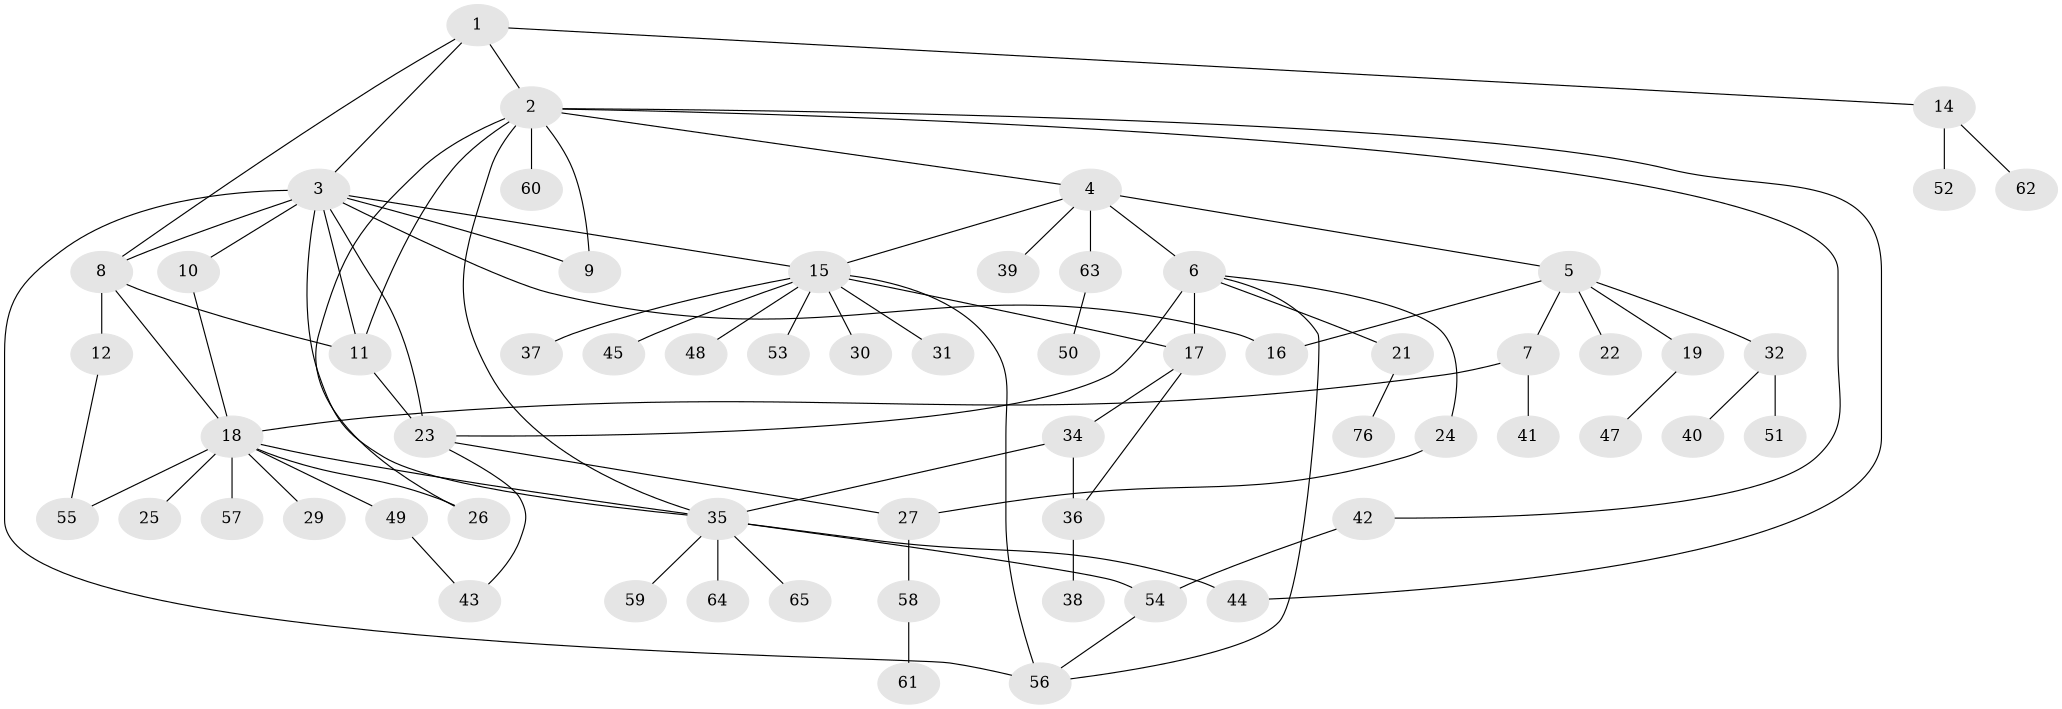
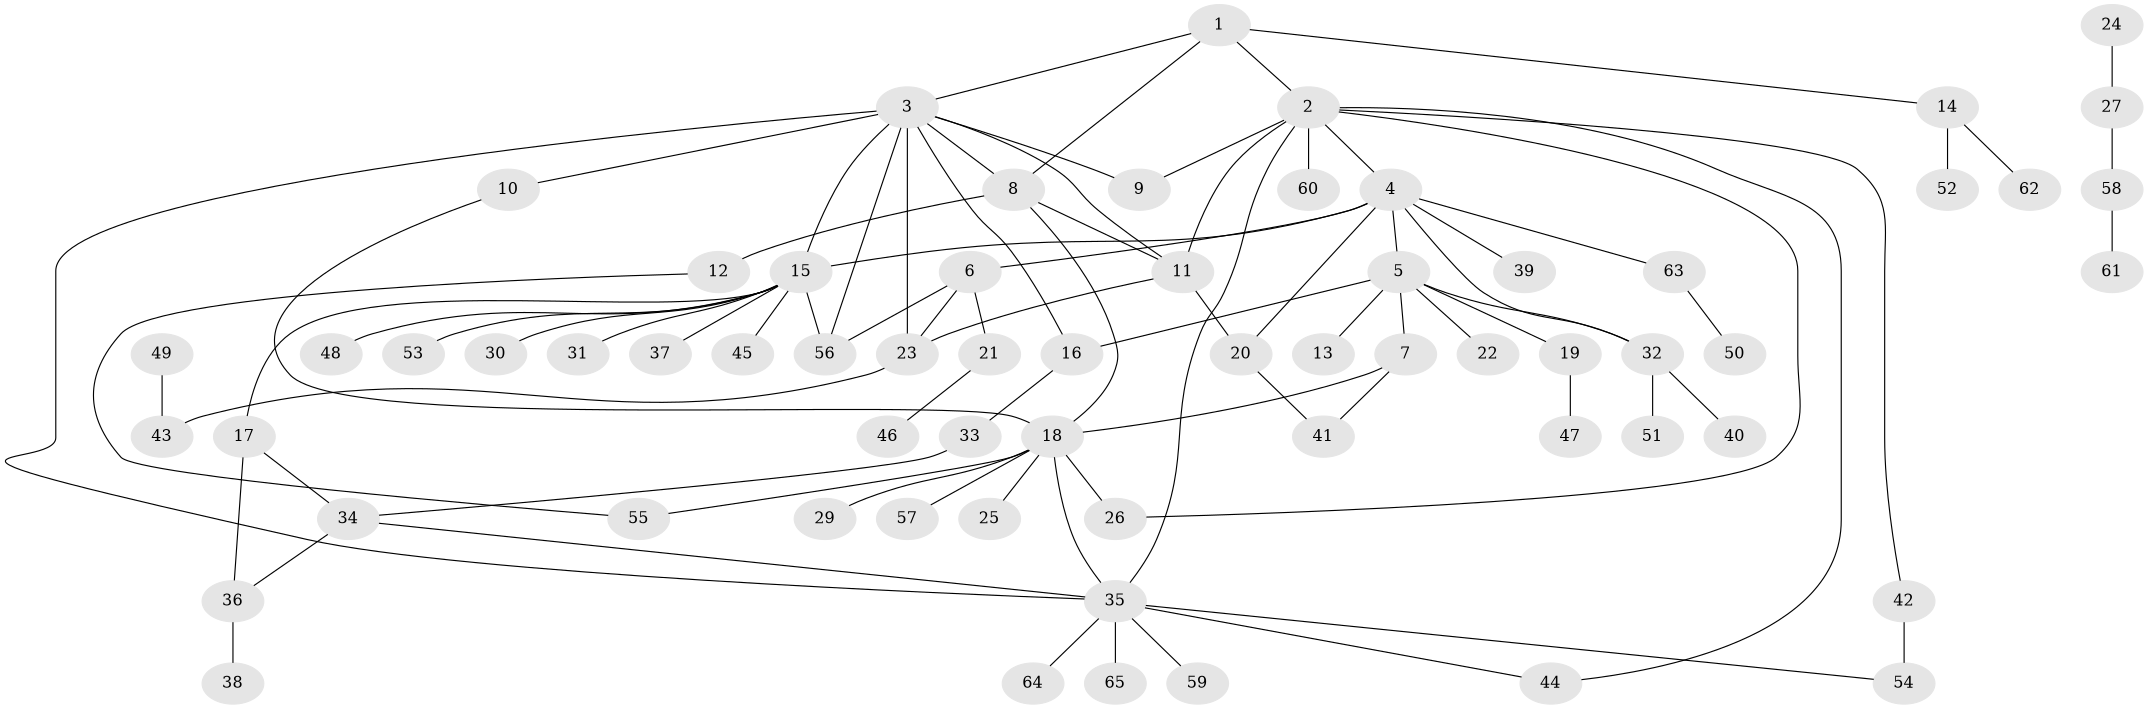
none -> (1494, 299)
(1380, 303) -> none
(1194, 313) -> none
none -> (1241, 354)
none -> (1323, 354)
none -> (970, 437)
(1364, 437) -> (888, 437)
(314, 478) -> none
(667, 478) -> none
(1098, 642) -> none
